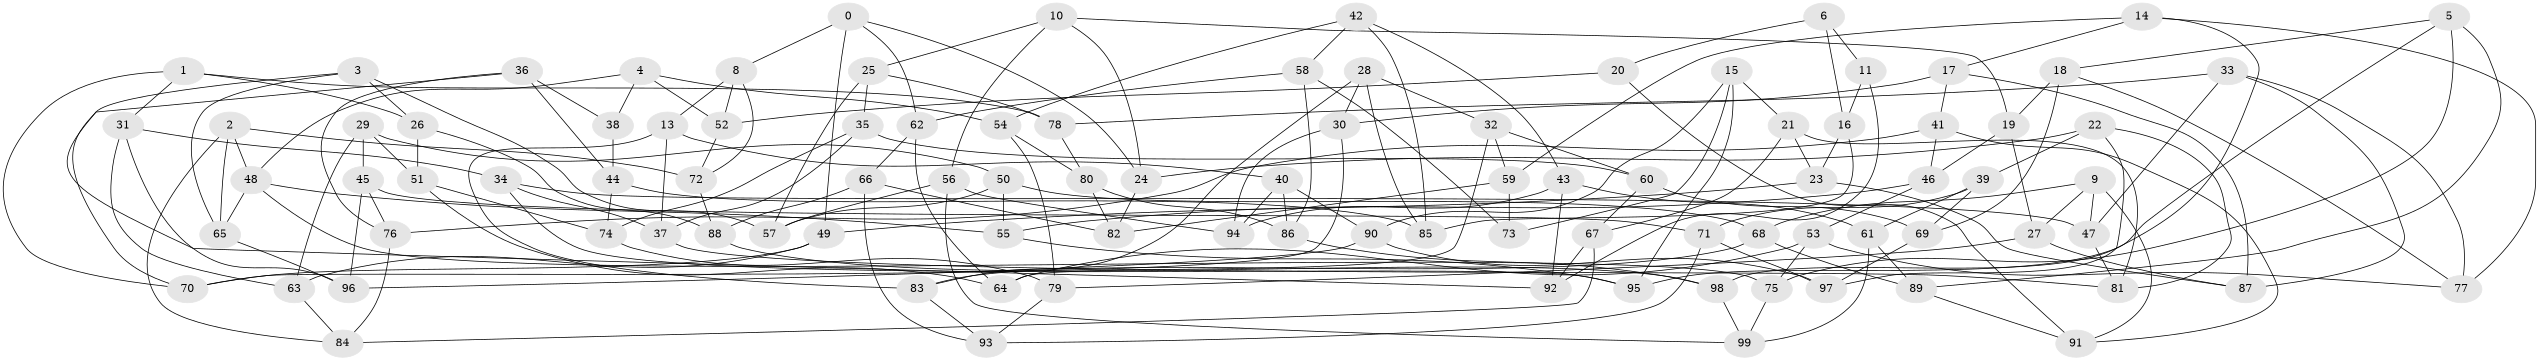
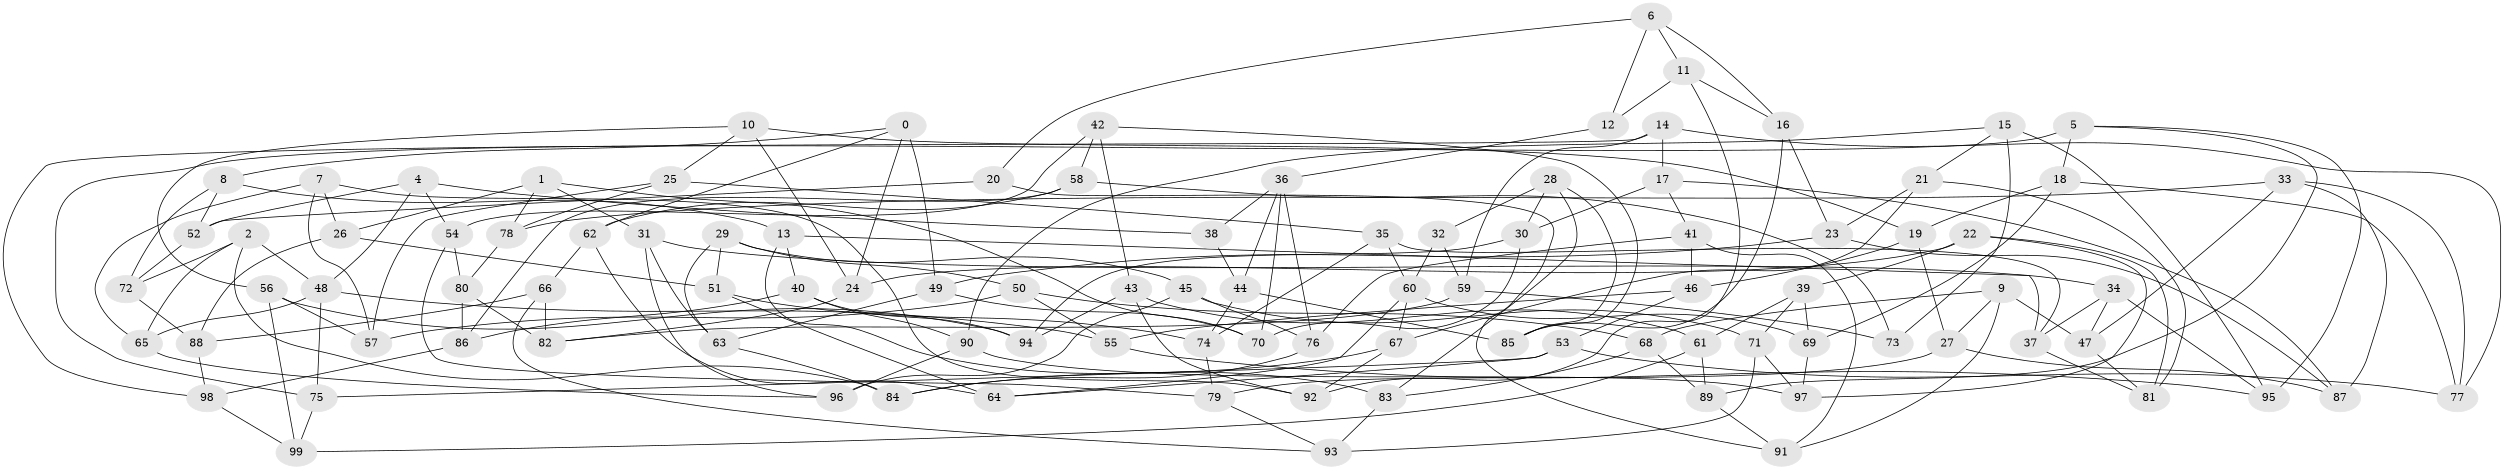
(358, 71) -> (320, 180)
none -> (1608, 126)
(1292, 267) -> (1218, 377)
